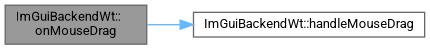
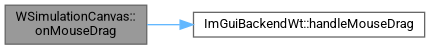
(76, 25) -> (76, 25)
